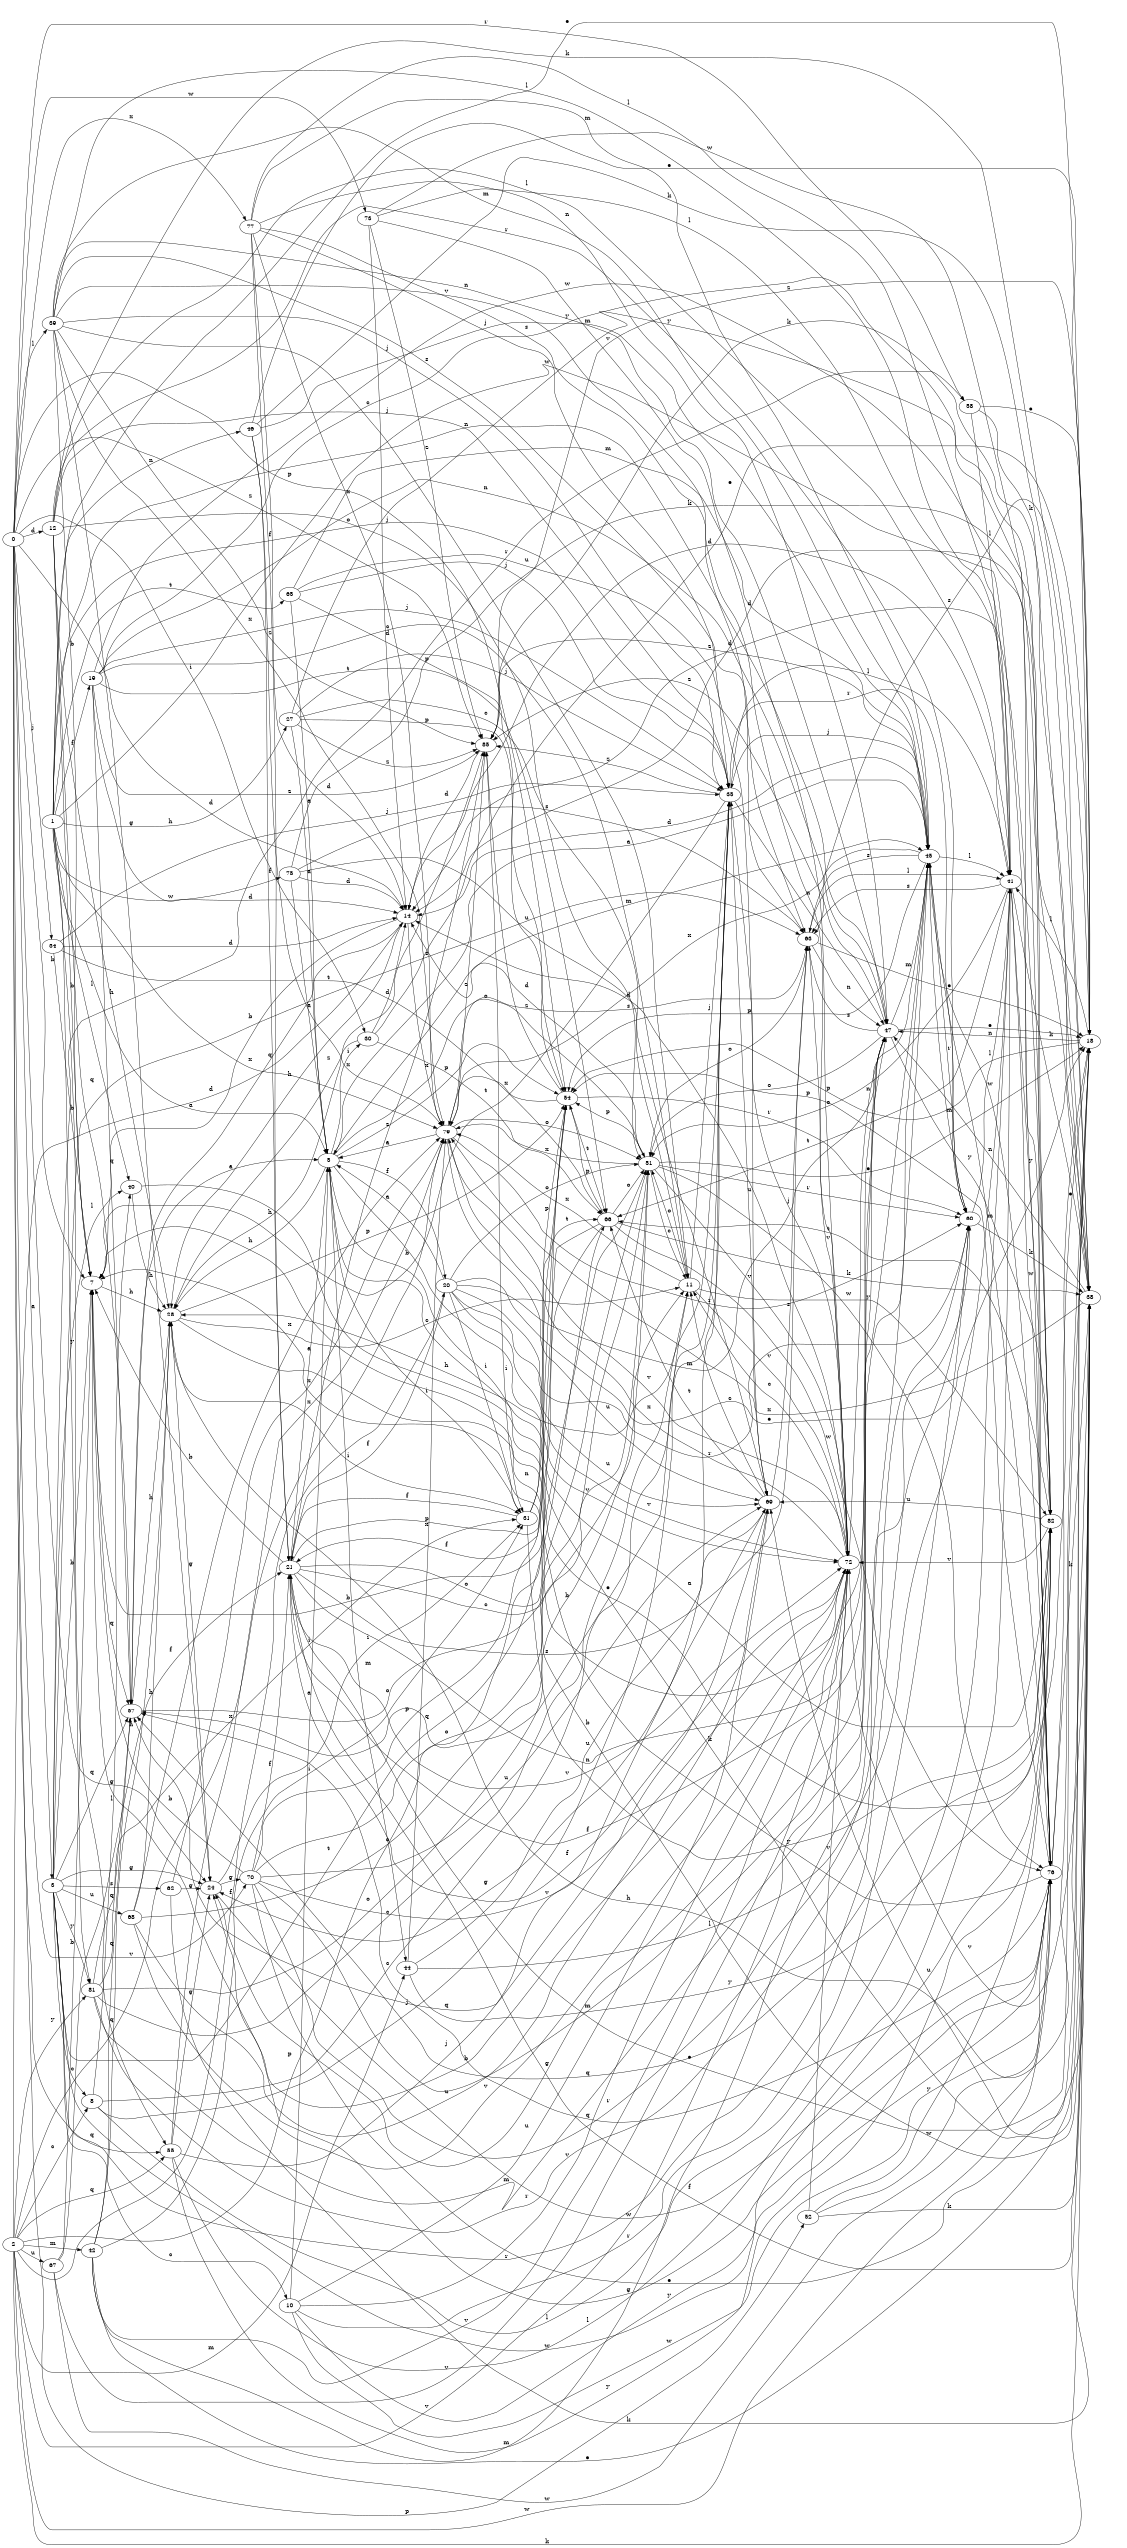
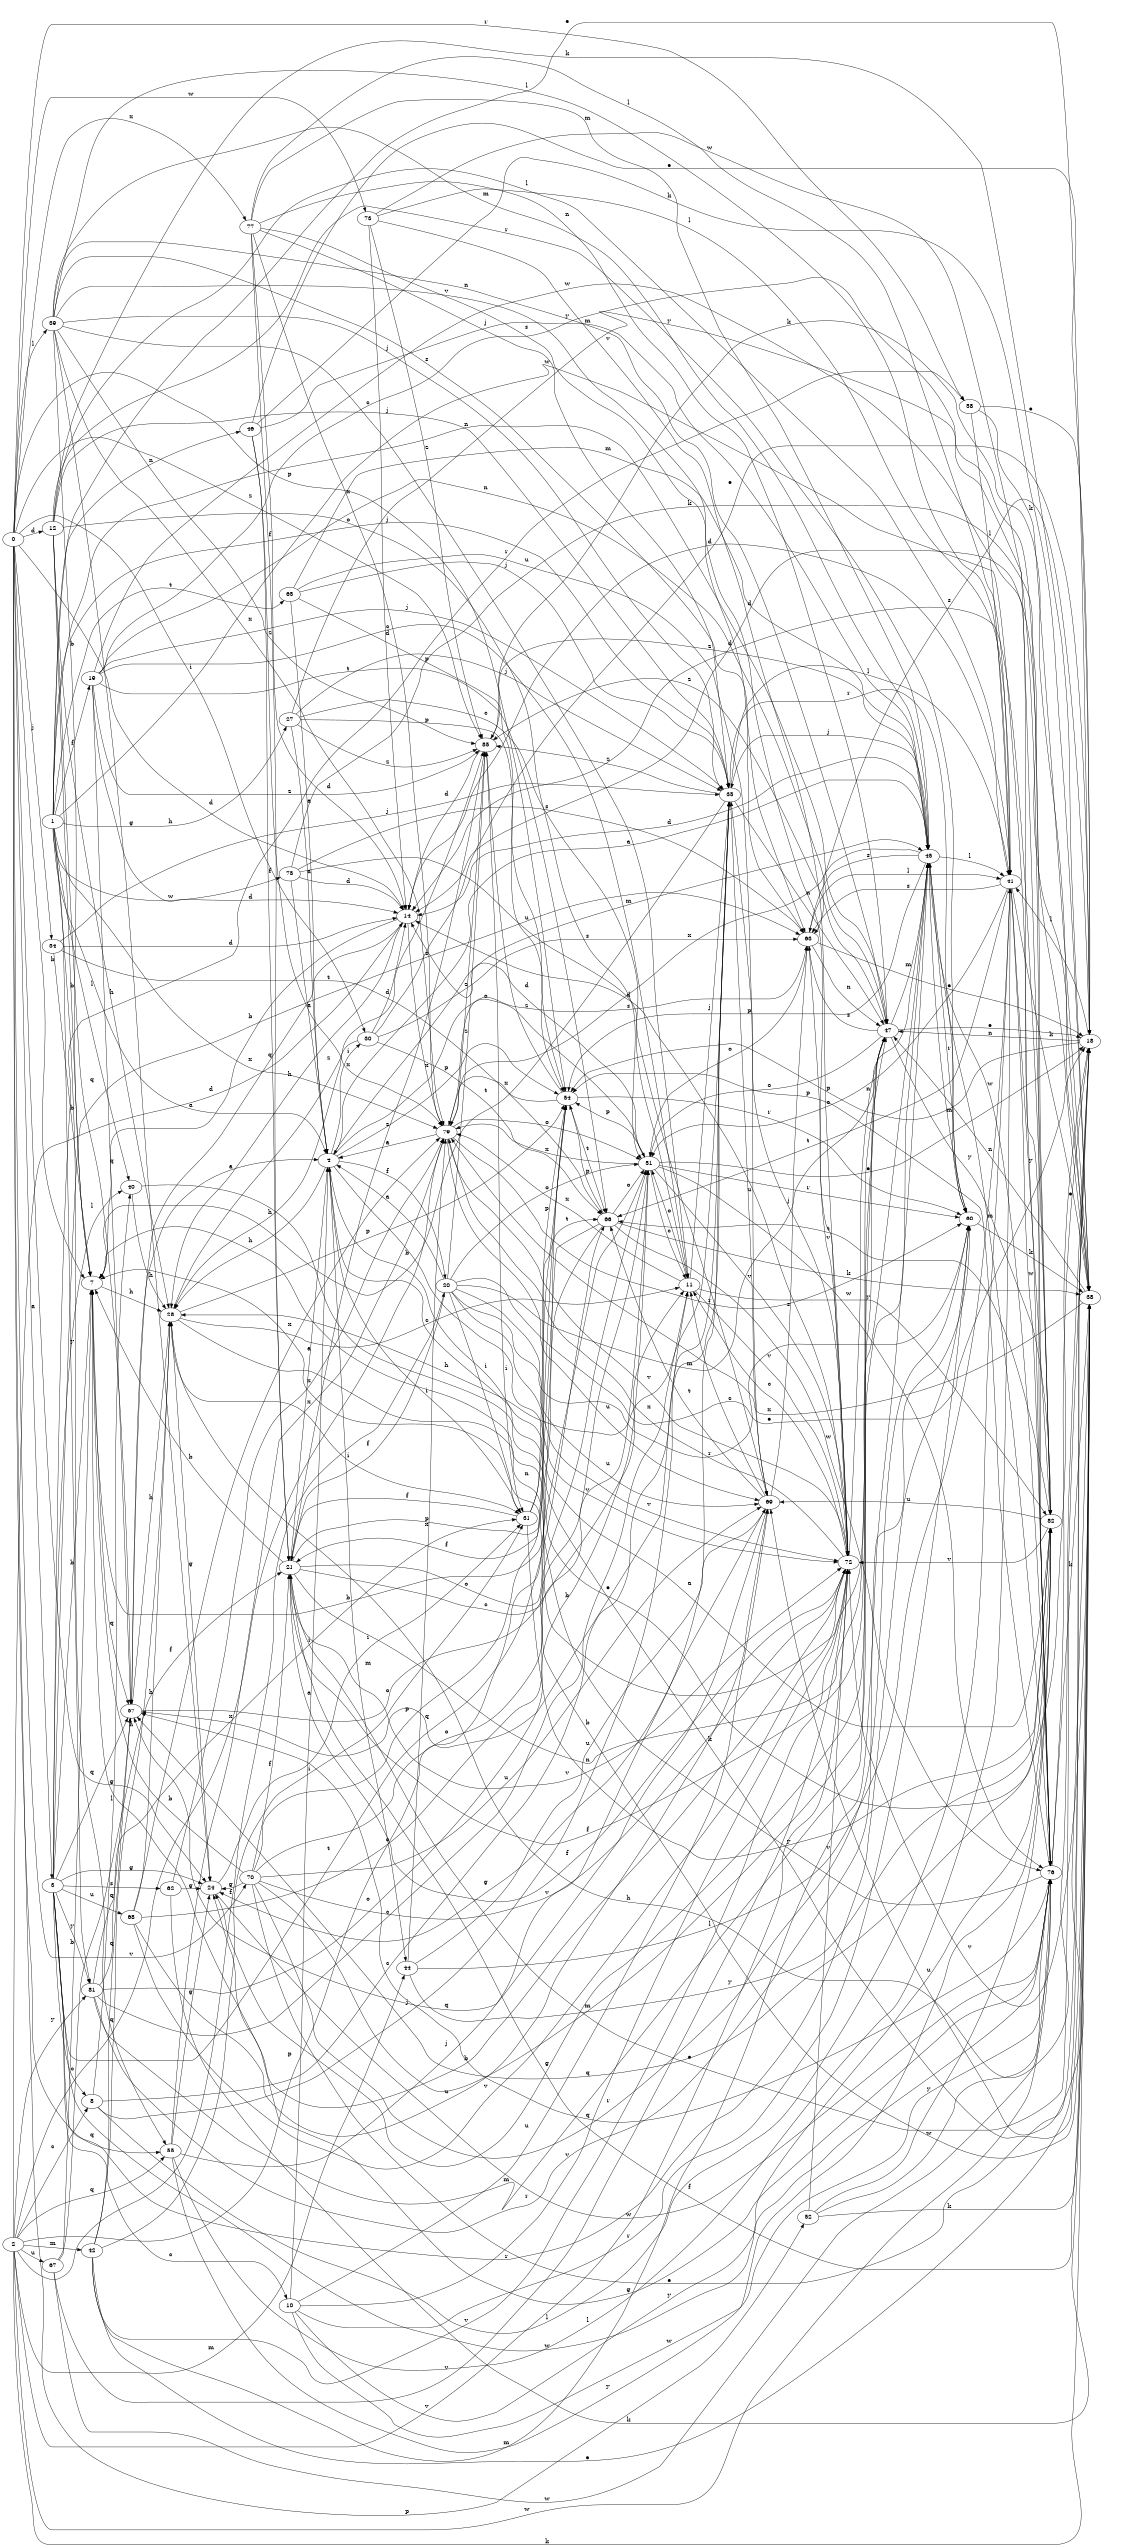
(993, 282) -> (469, 1018)
(993, 1053) -> none
(329, 1160) -> (329, 1160)
(780, 1511) -> (572, 939)
(228, 1882) -> (231, 1888)
